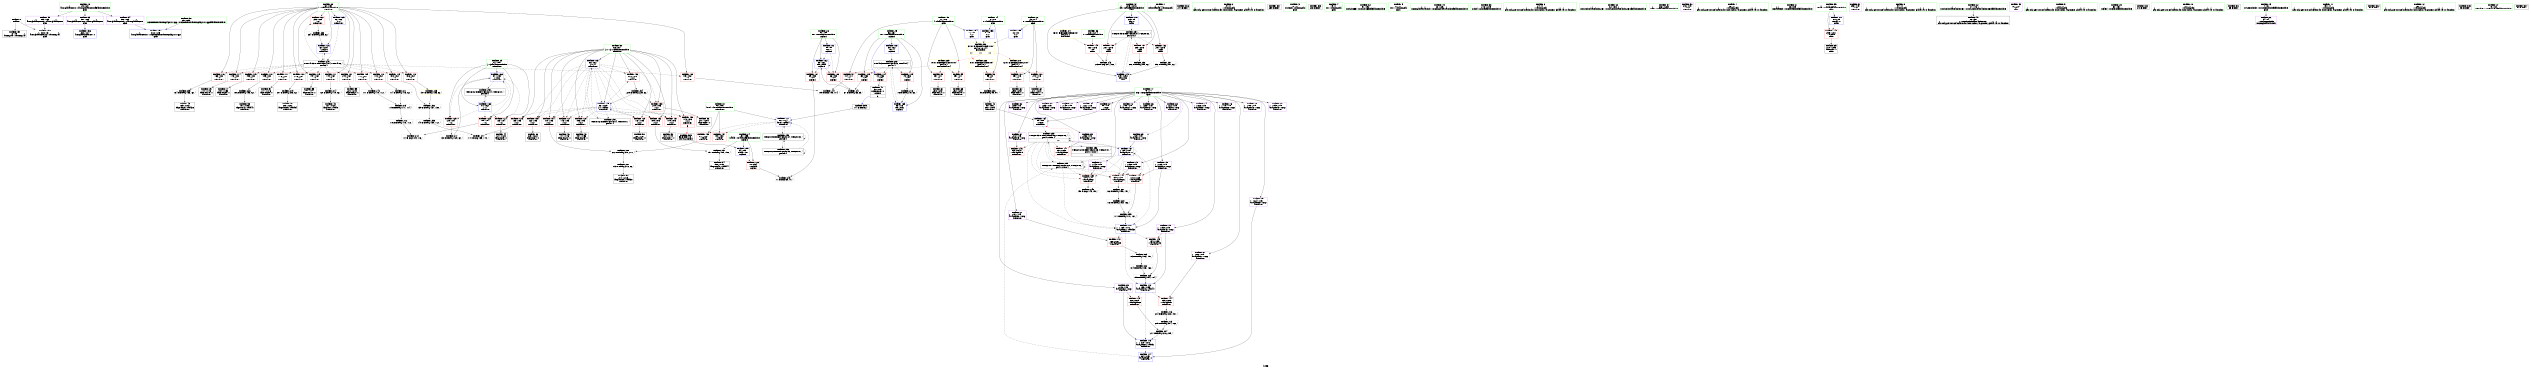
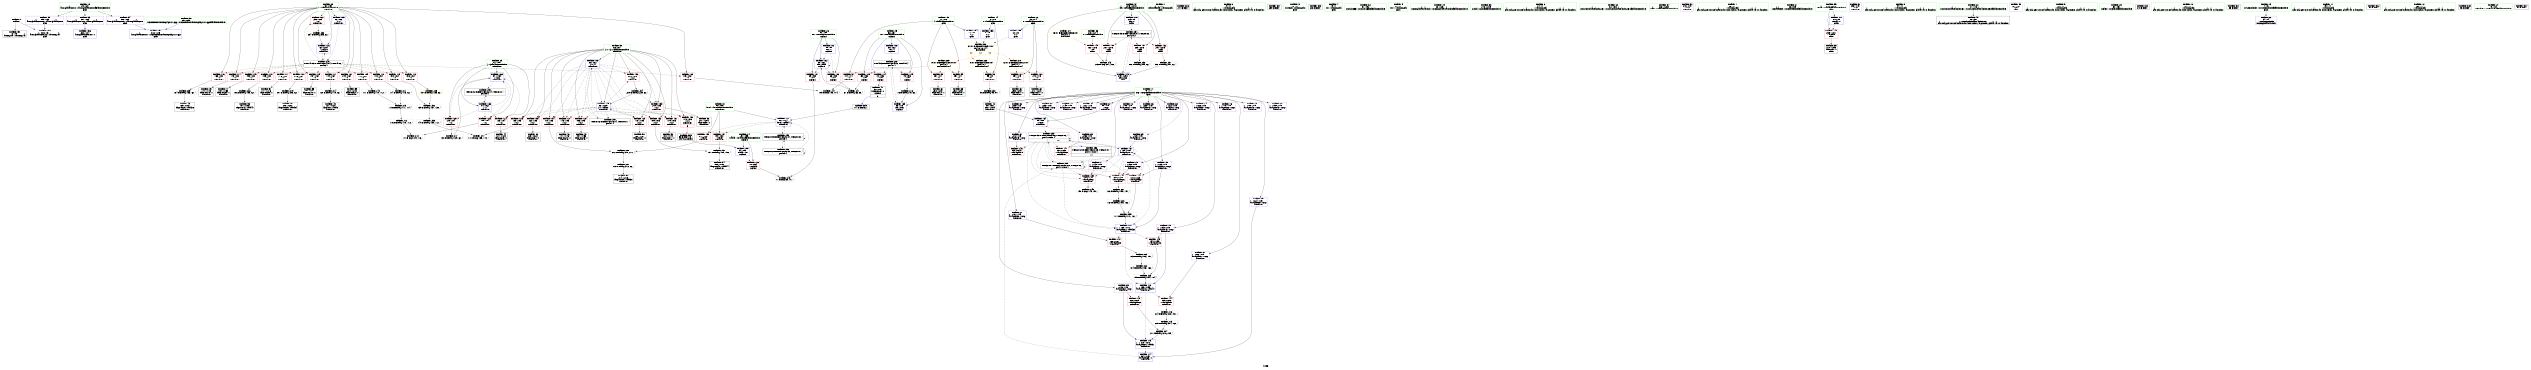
(731, 145) -> (719, 145)
